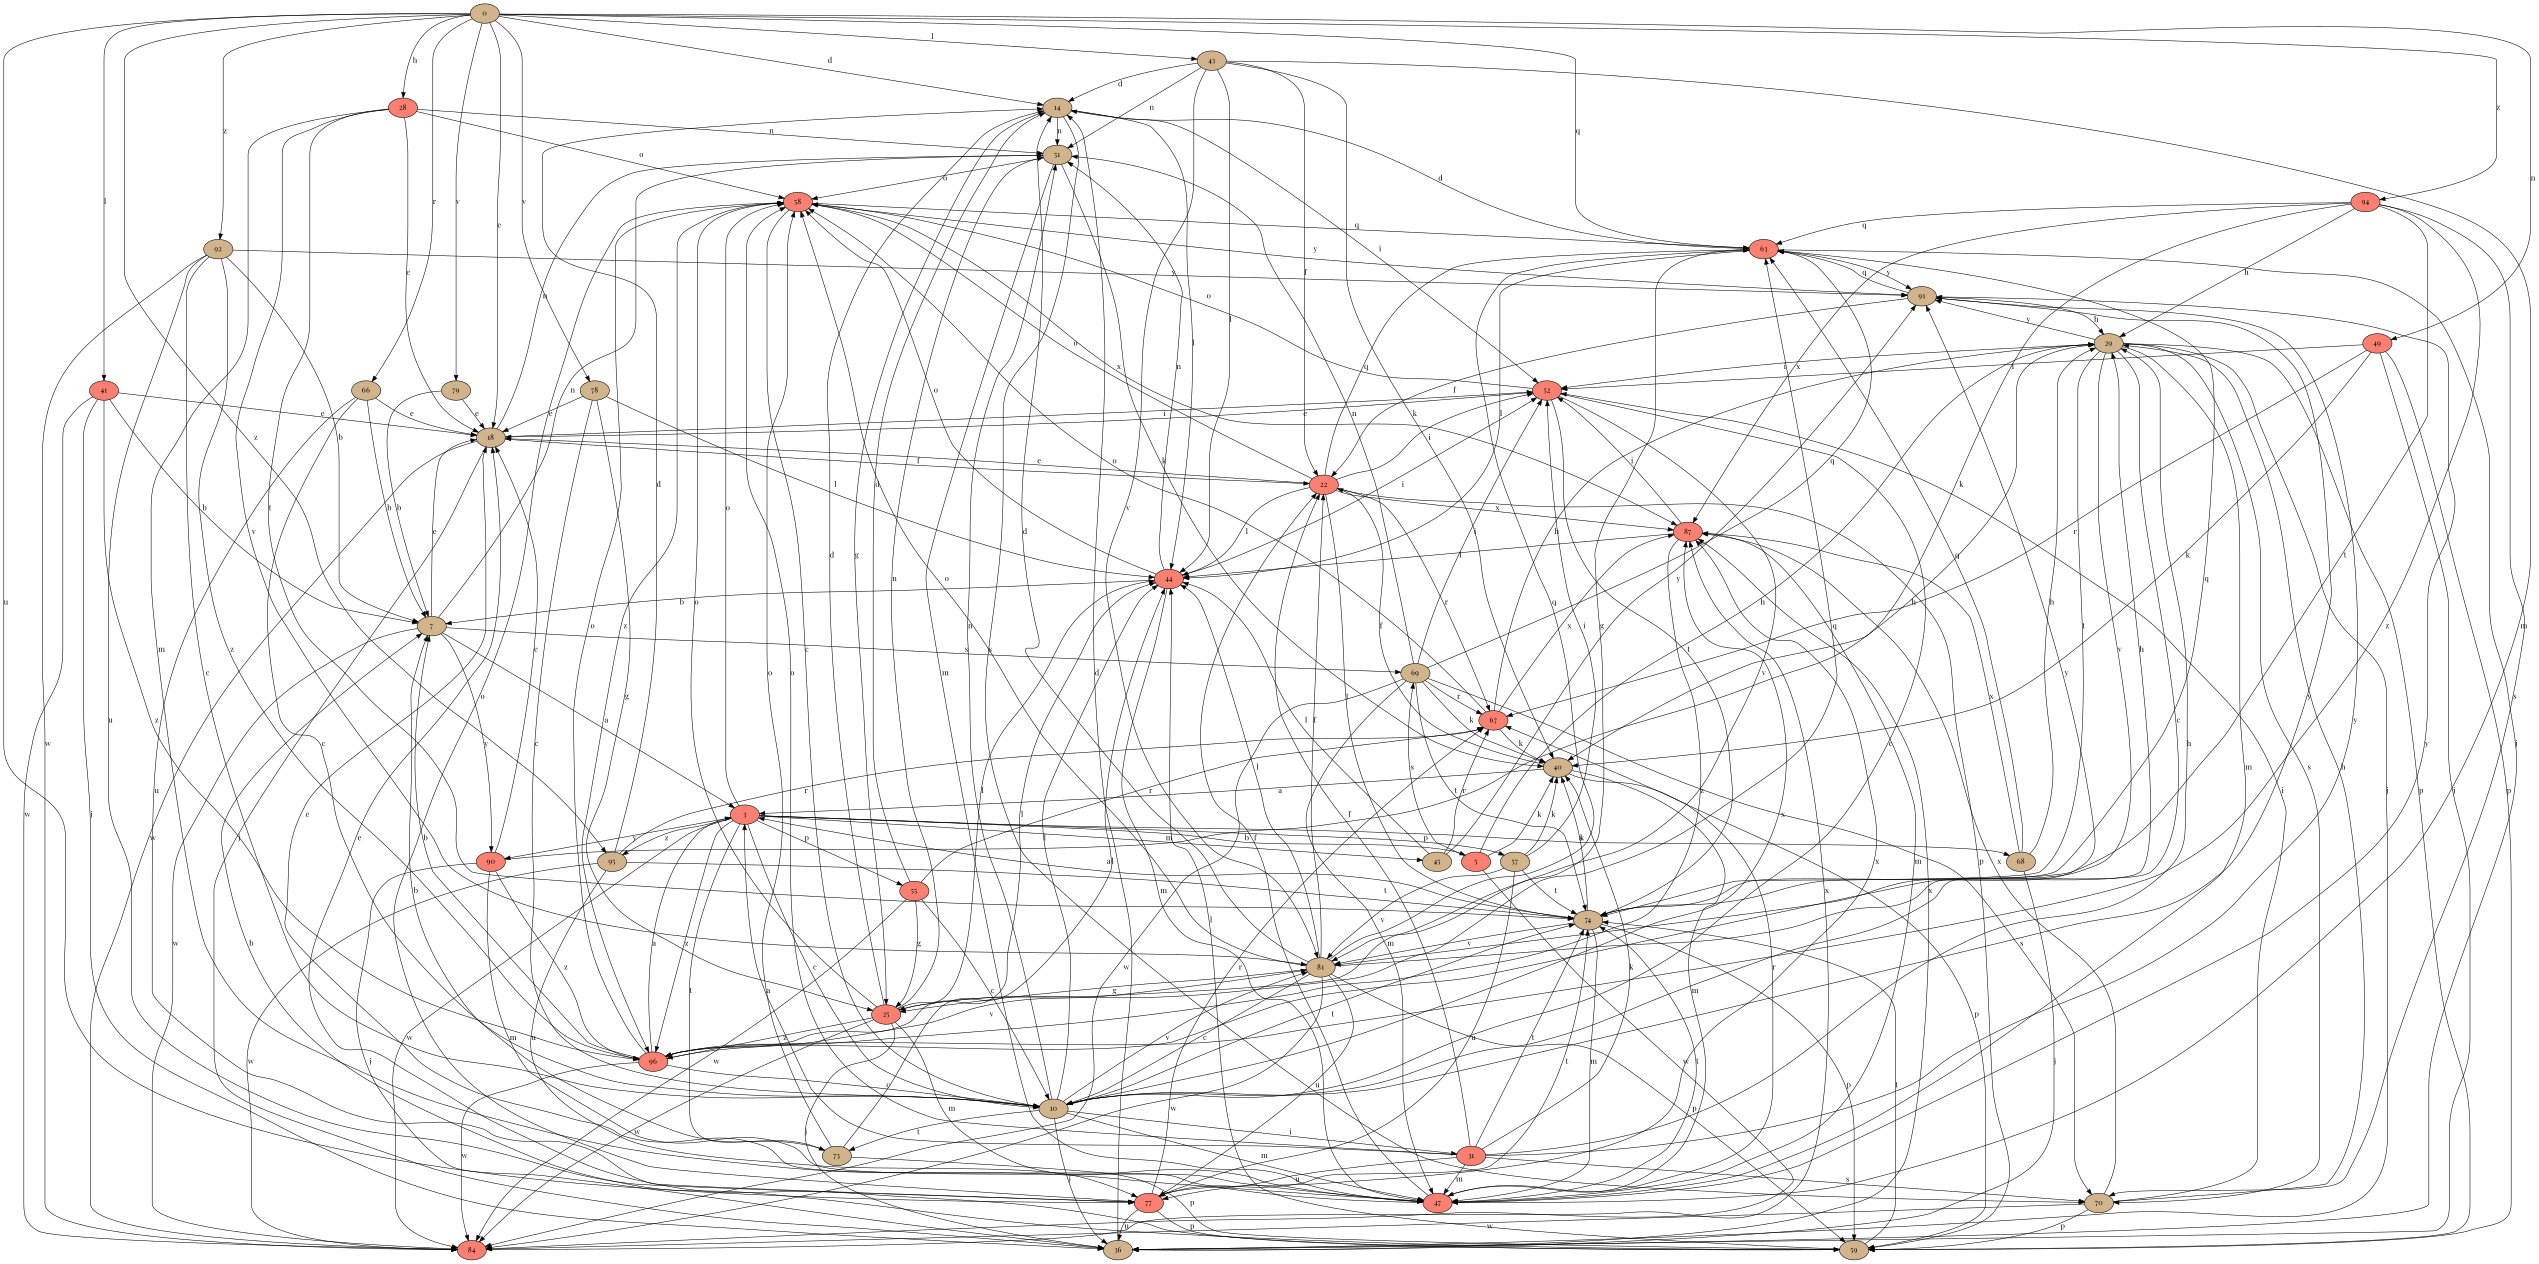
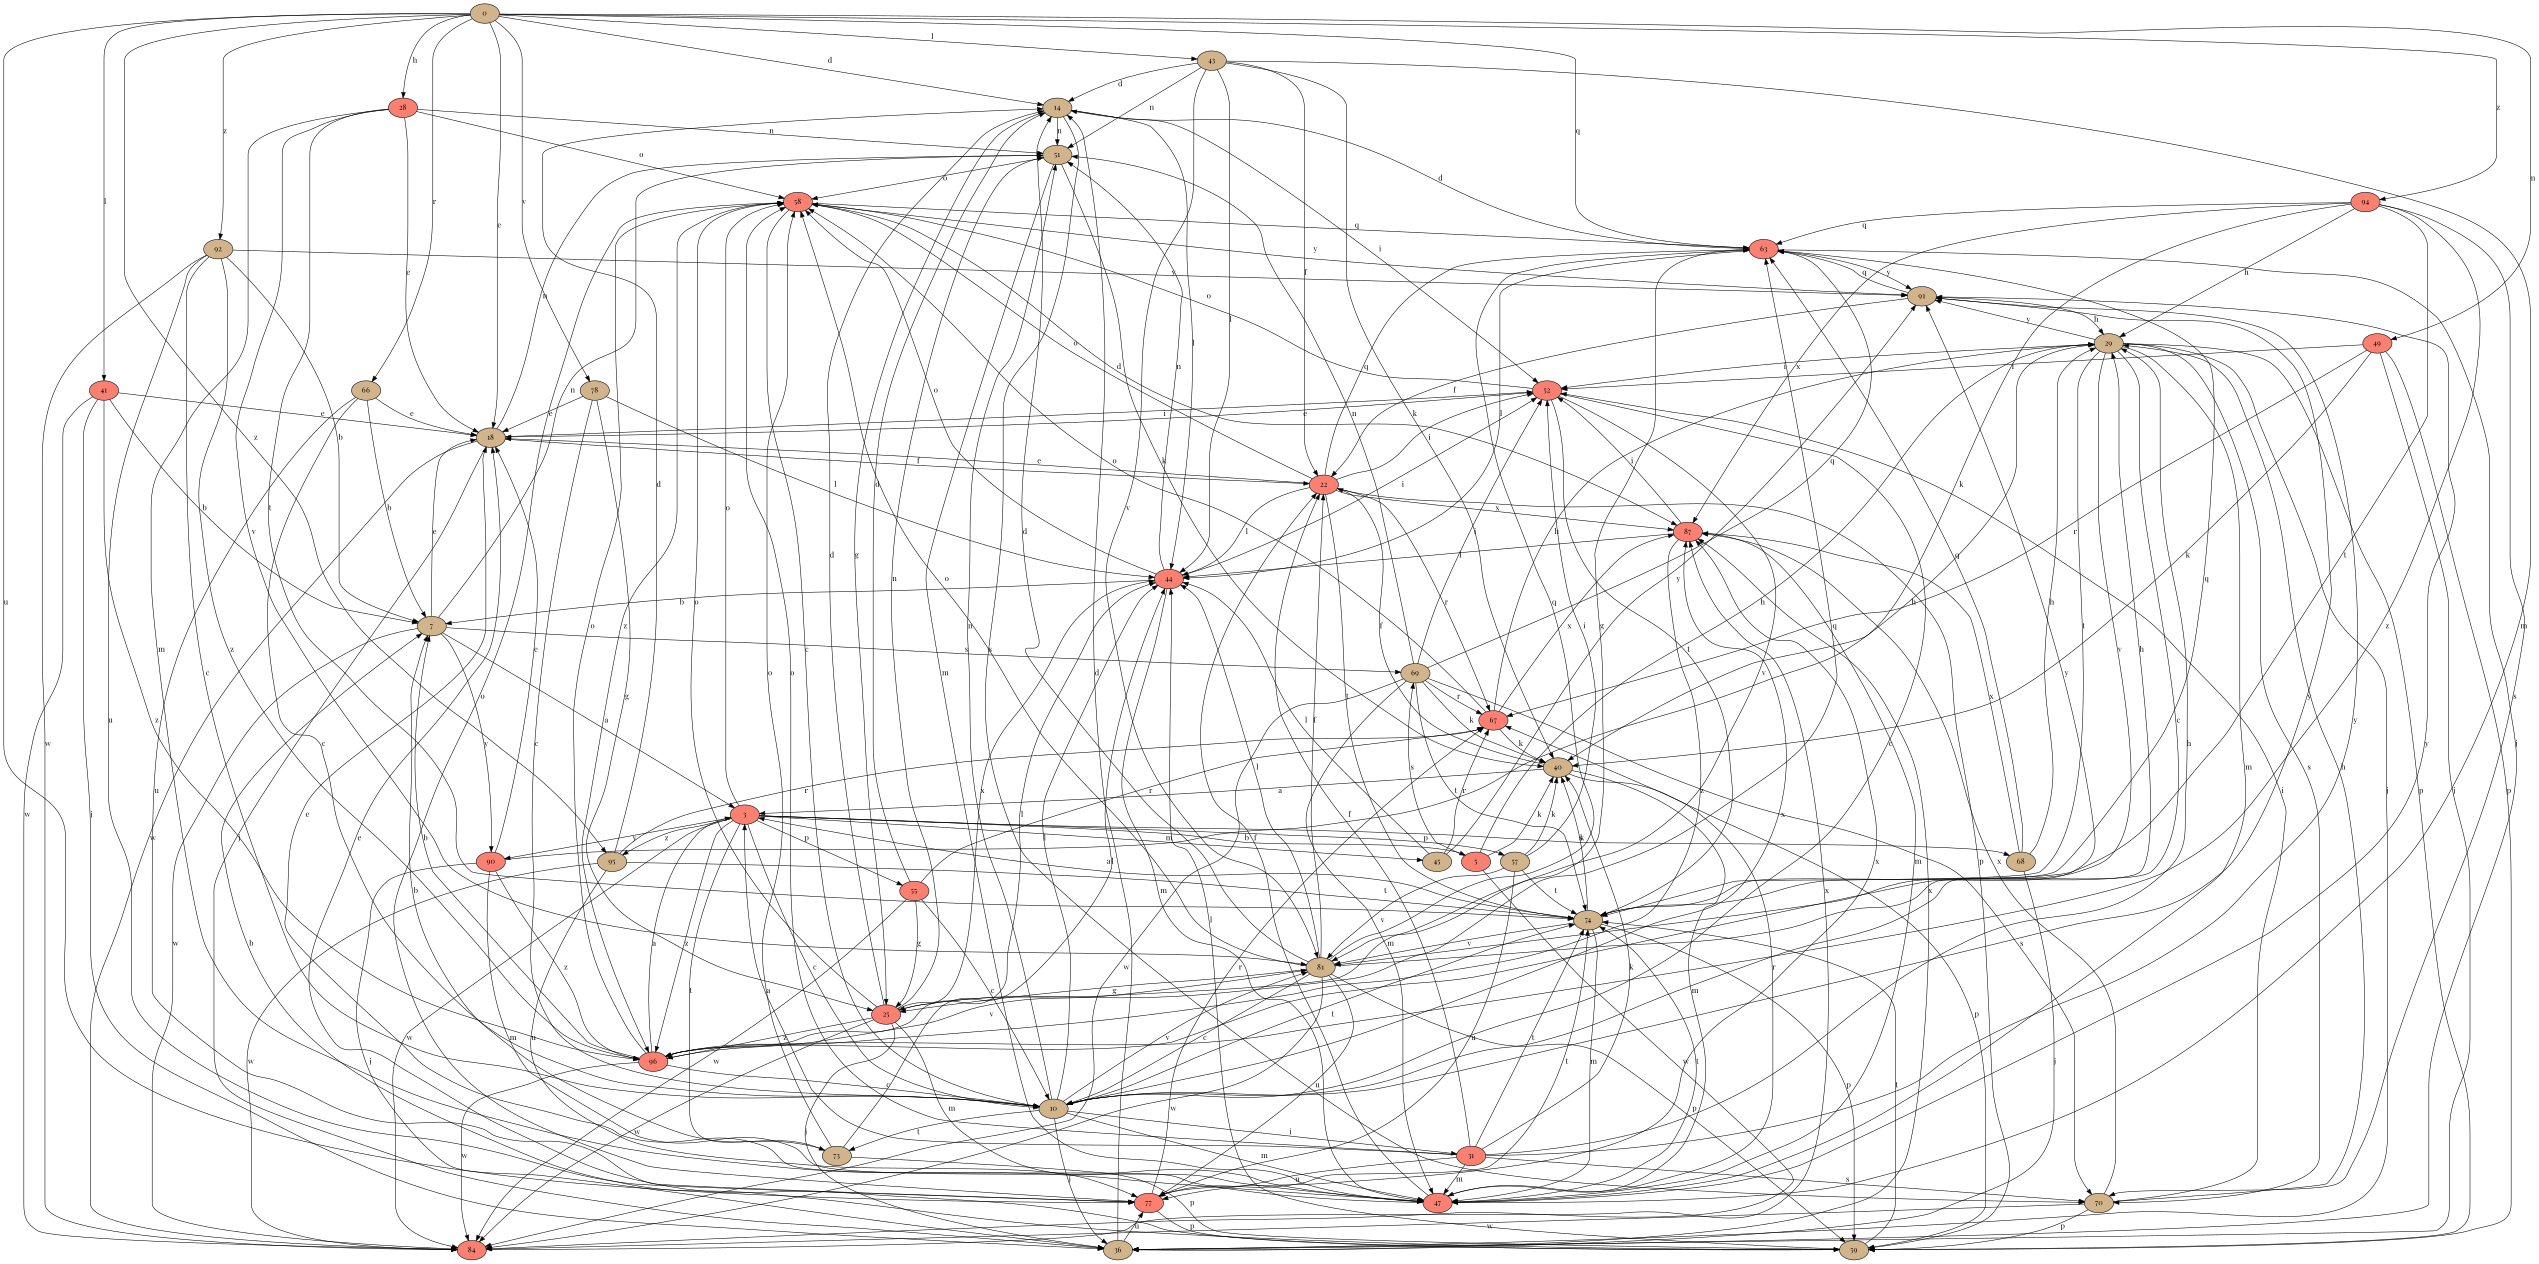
(1119, 367) -> (1119, 367)
(456, 391) -> none
(983, 791) -> (983, 791)
(1129, 1217) -> (1132, 1229)
